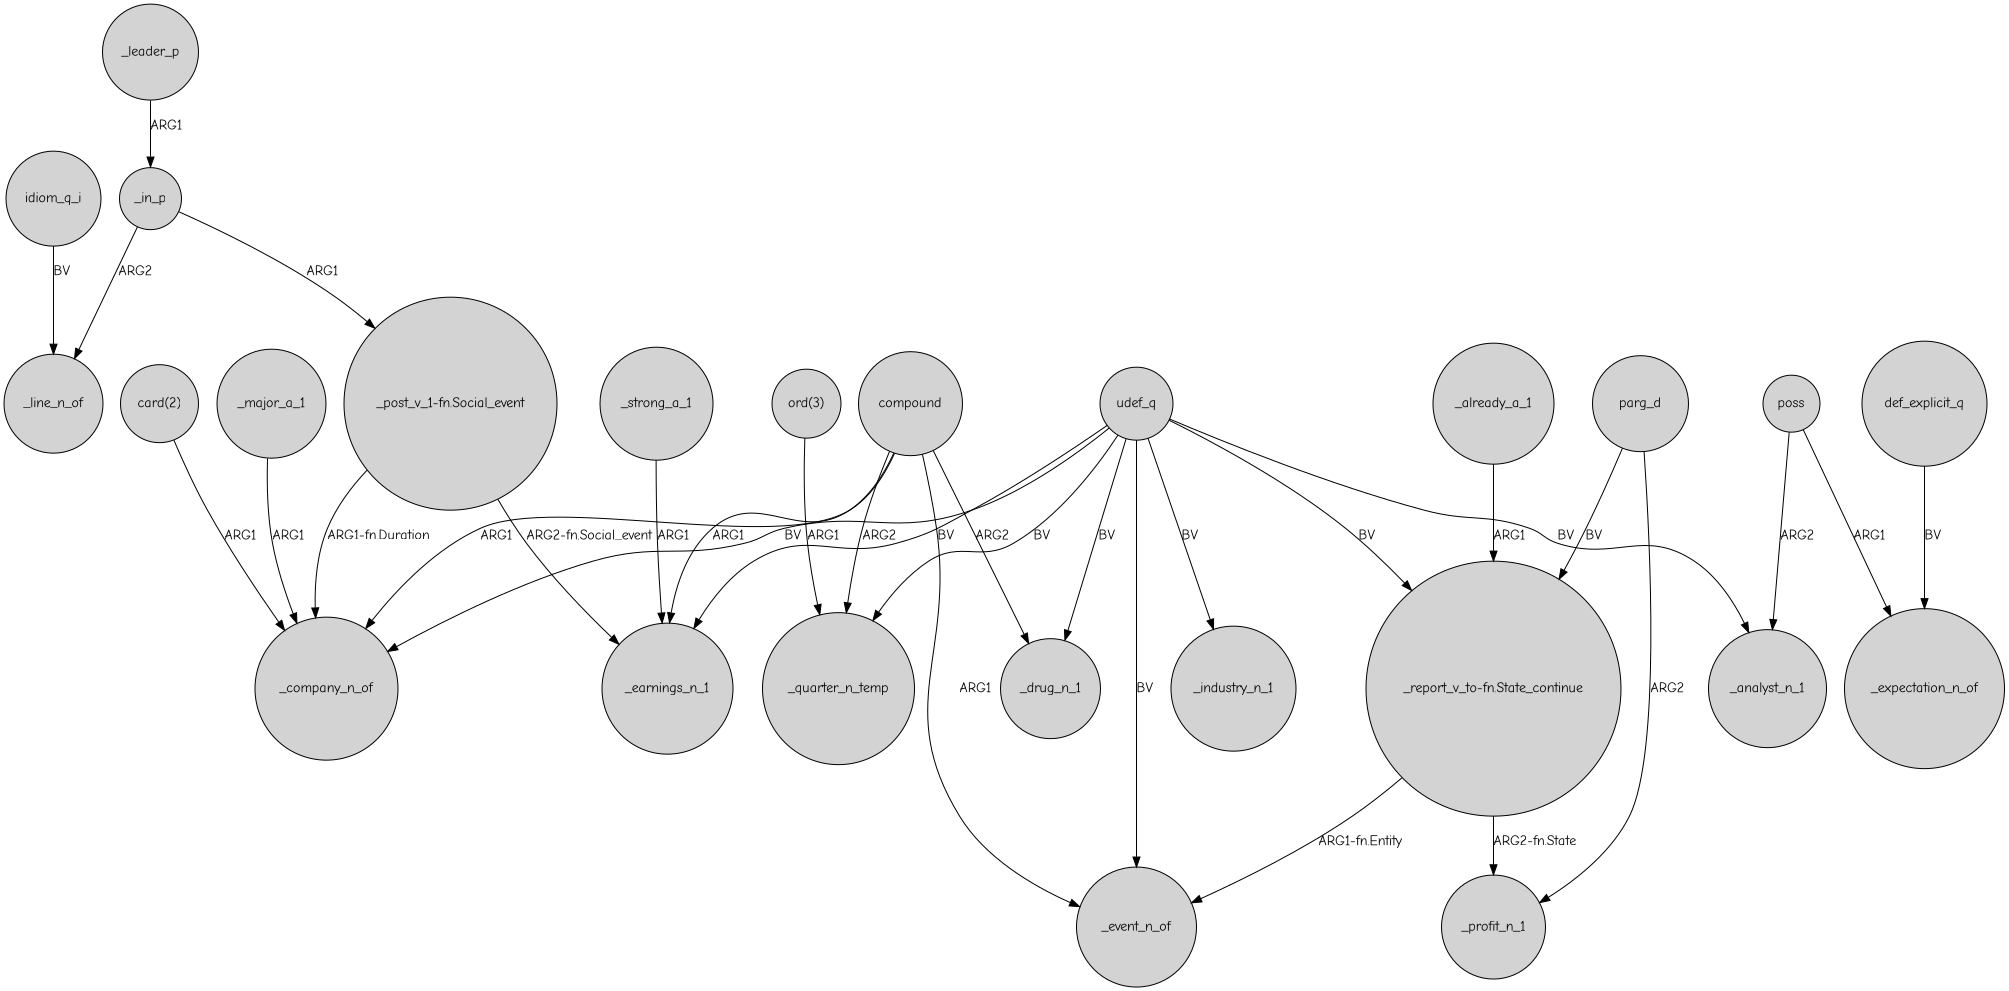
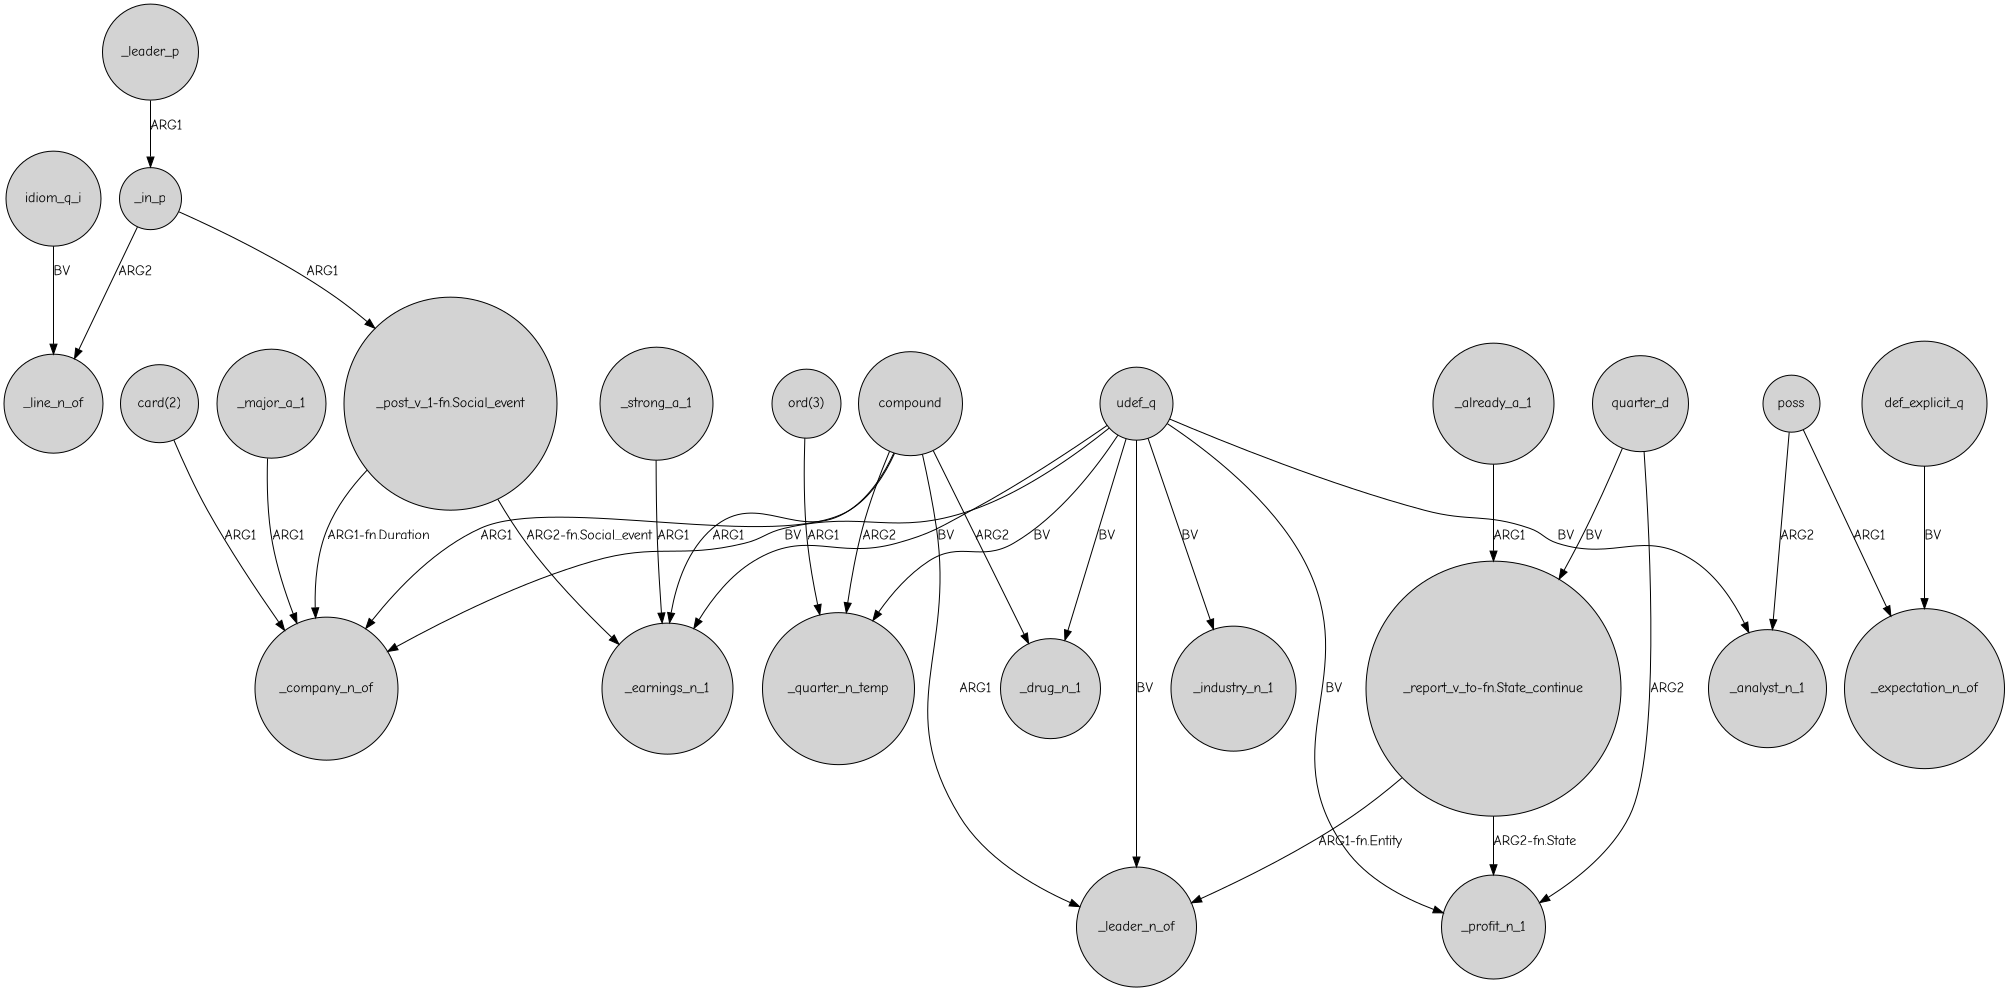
(1640, 404) -> (1640, 404)
(1294, 491) -> (1324, 663)
(1136, 927) -> (1136, 927)
